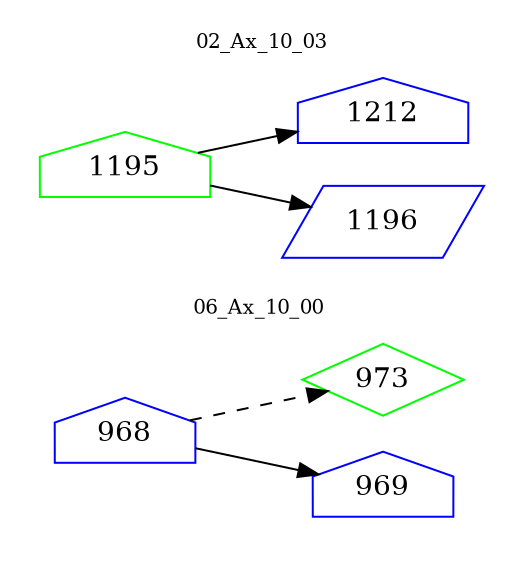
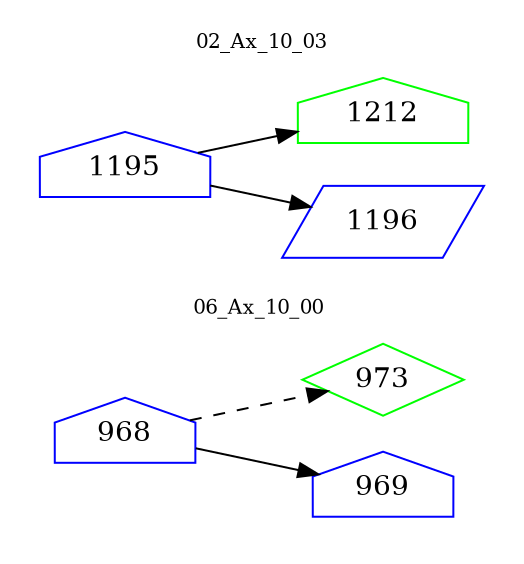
(383, 114) -> (383, 114)
(125, 168) -> (125, 168)
